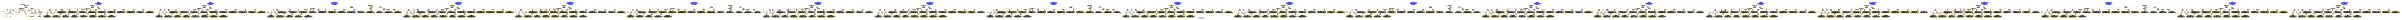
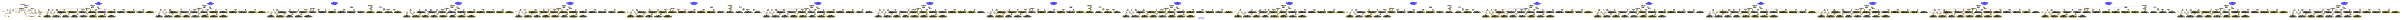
(4, 16) -> none
